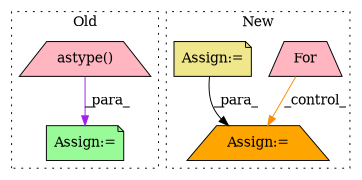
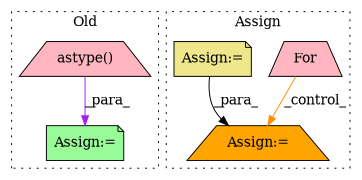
(258, 23) -> (258, 23)
